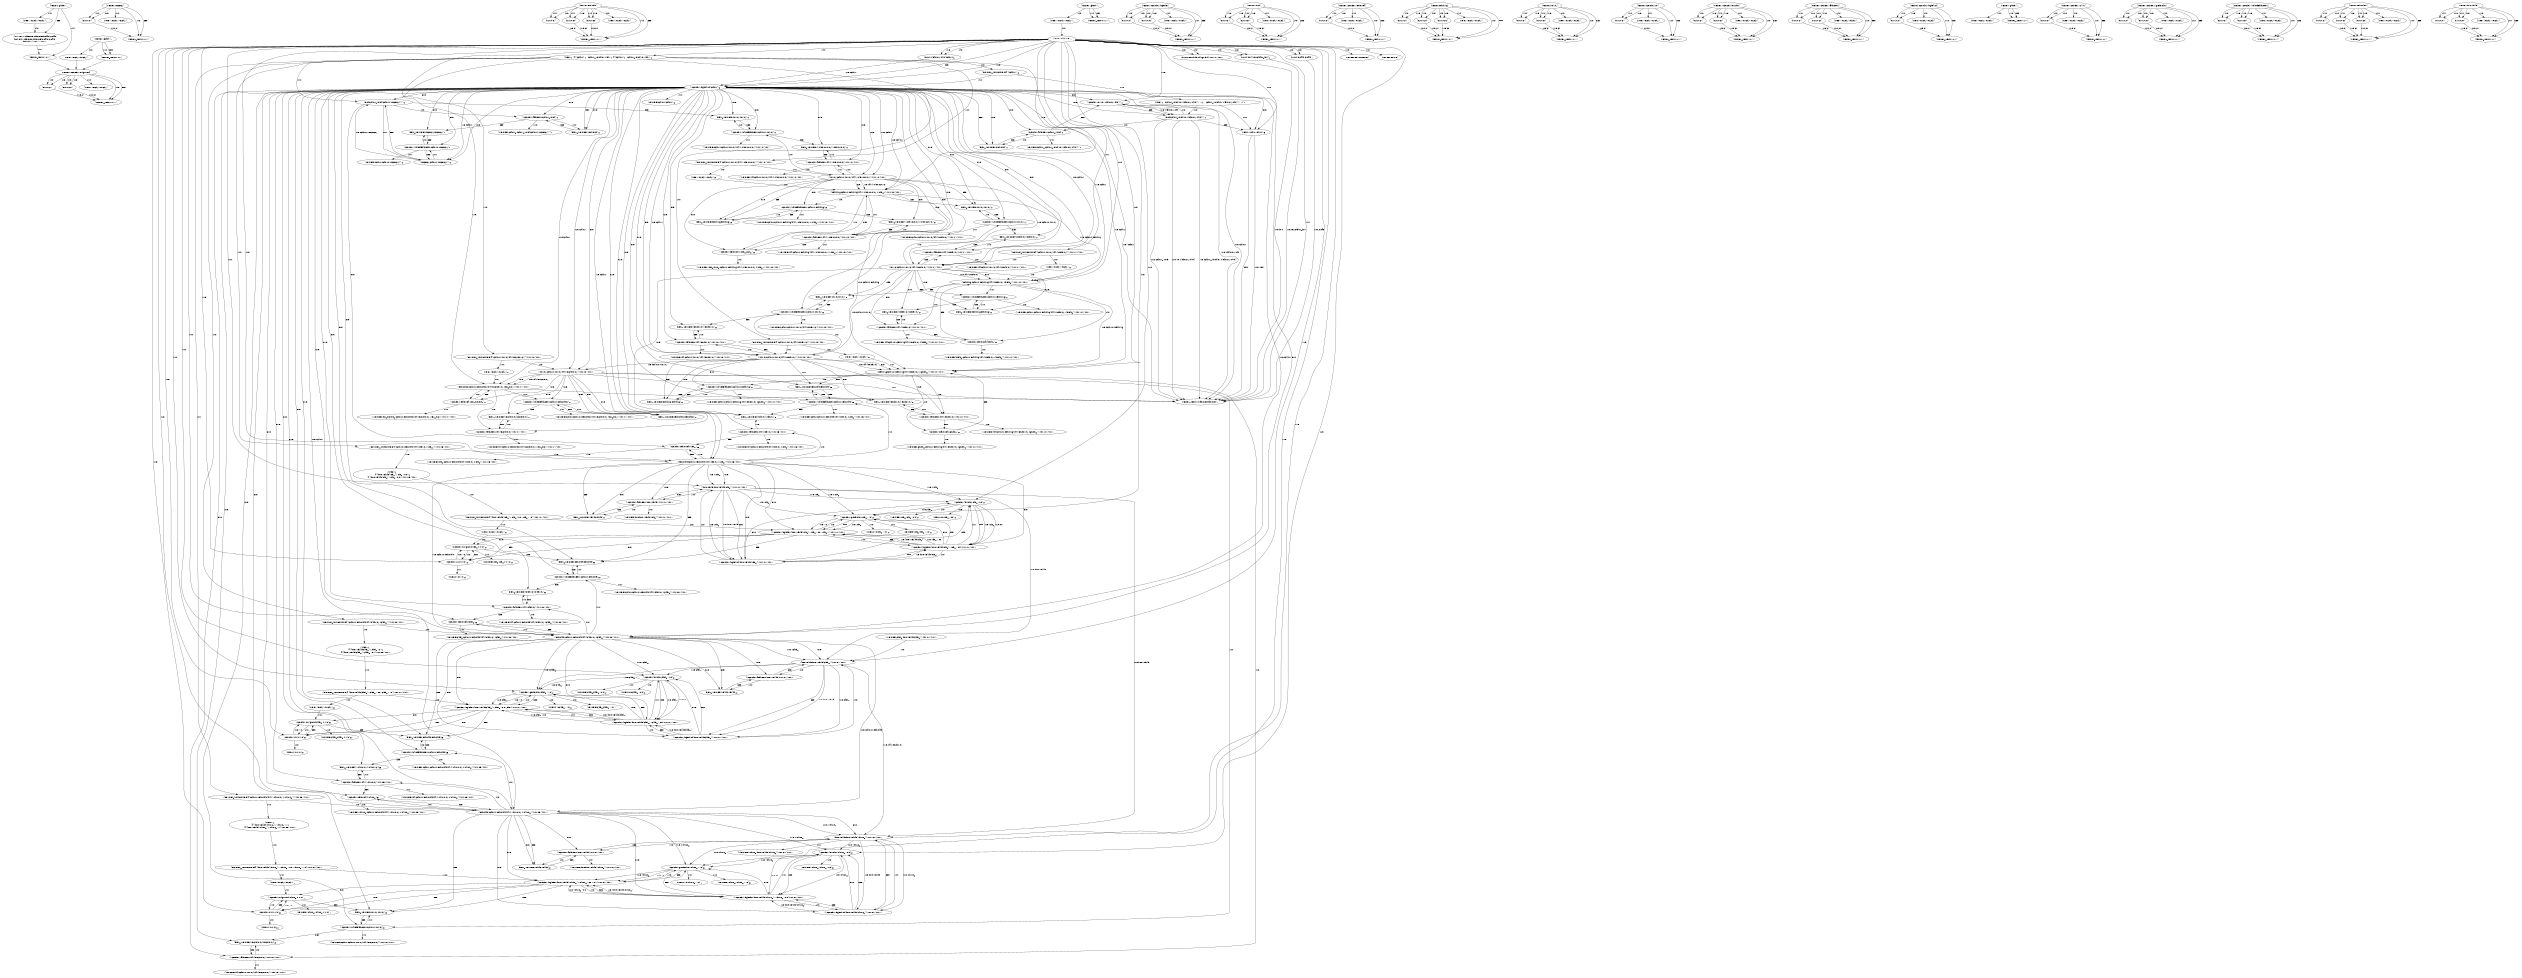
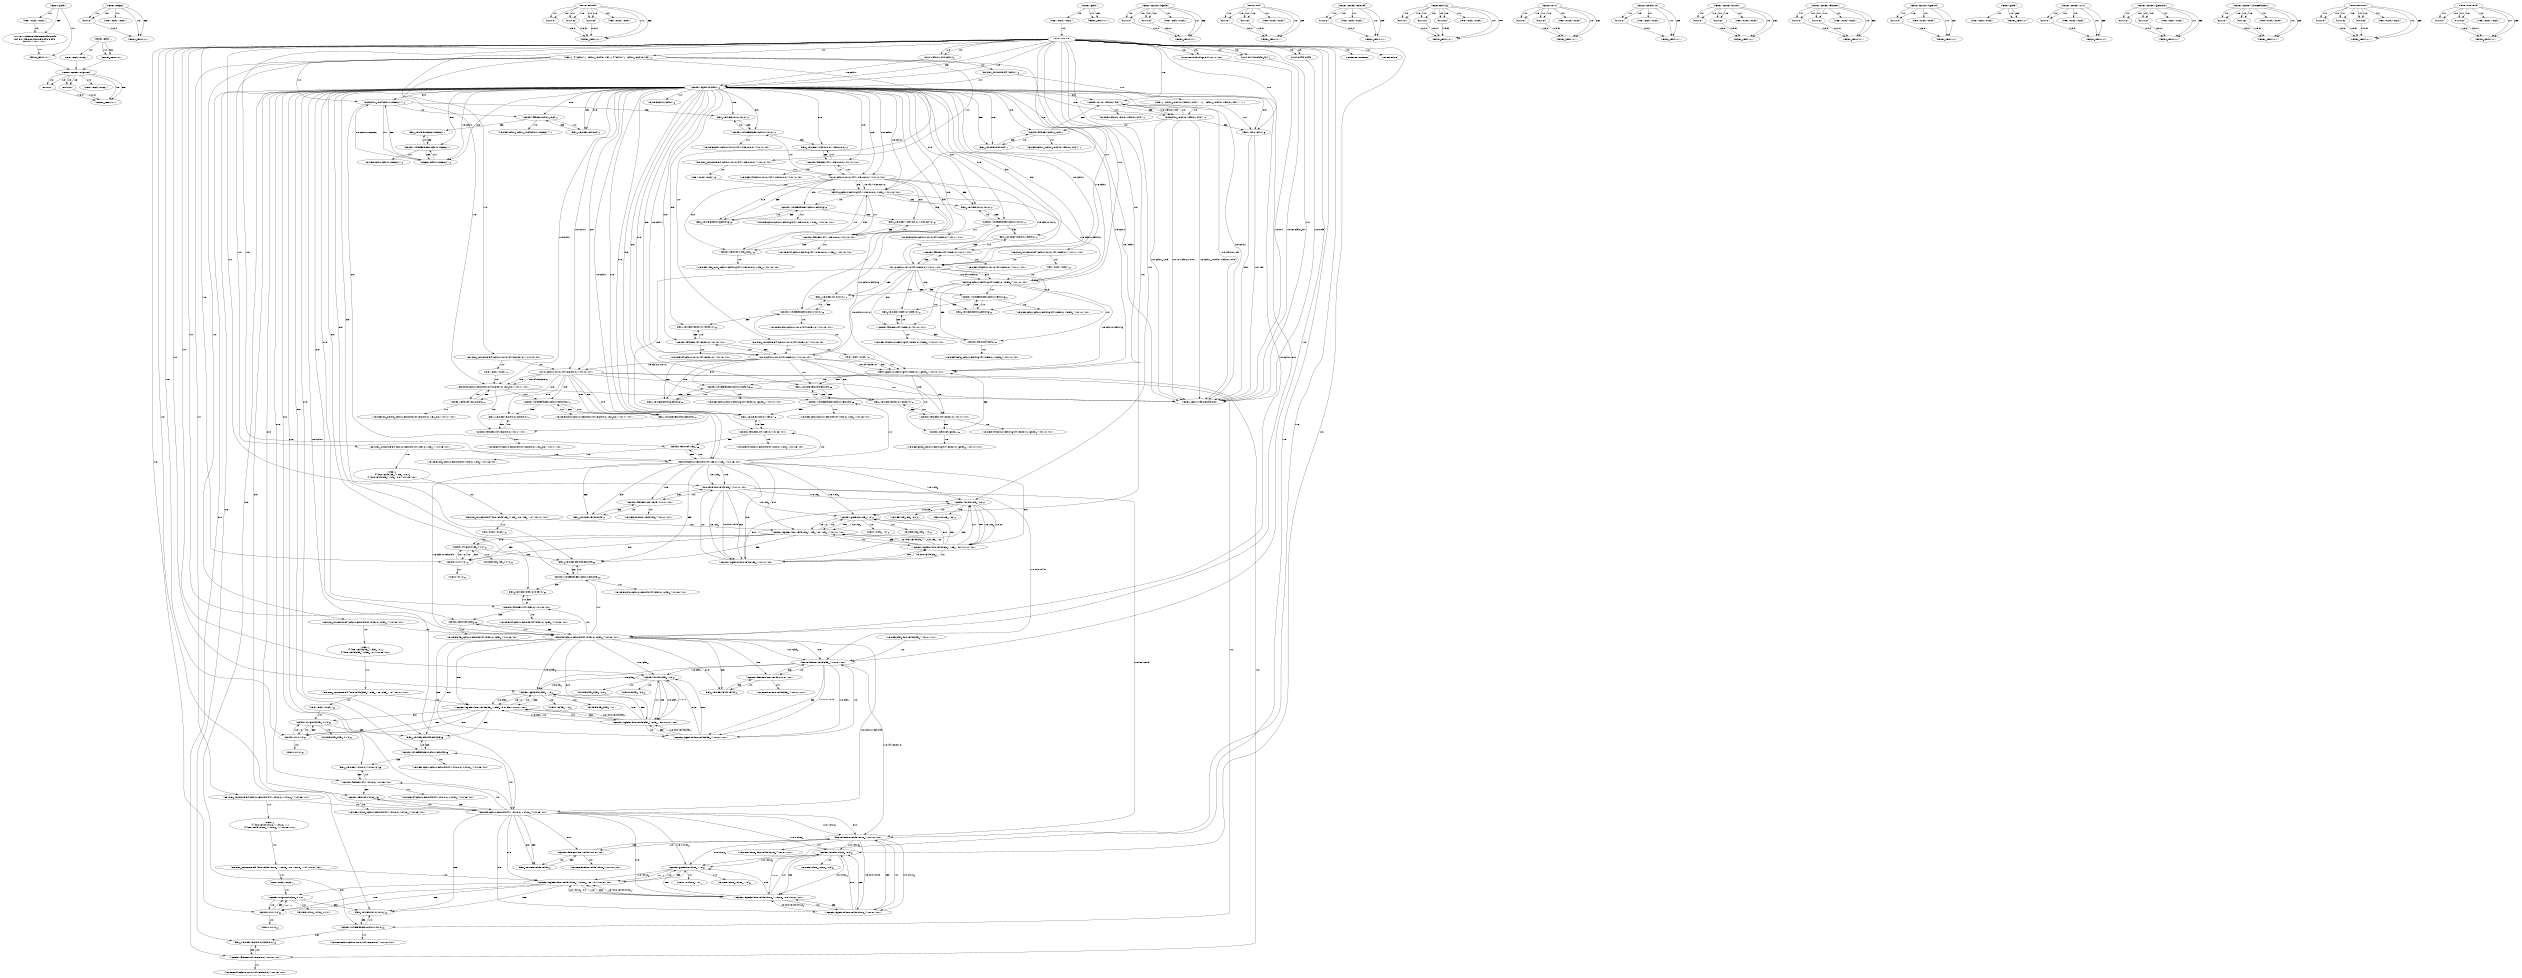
(545, 90) -> none
none -> (1122, 117)
none -> (760, 424)
none -> (781, 692)
